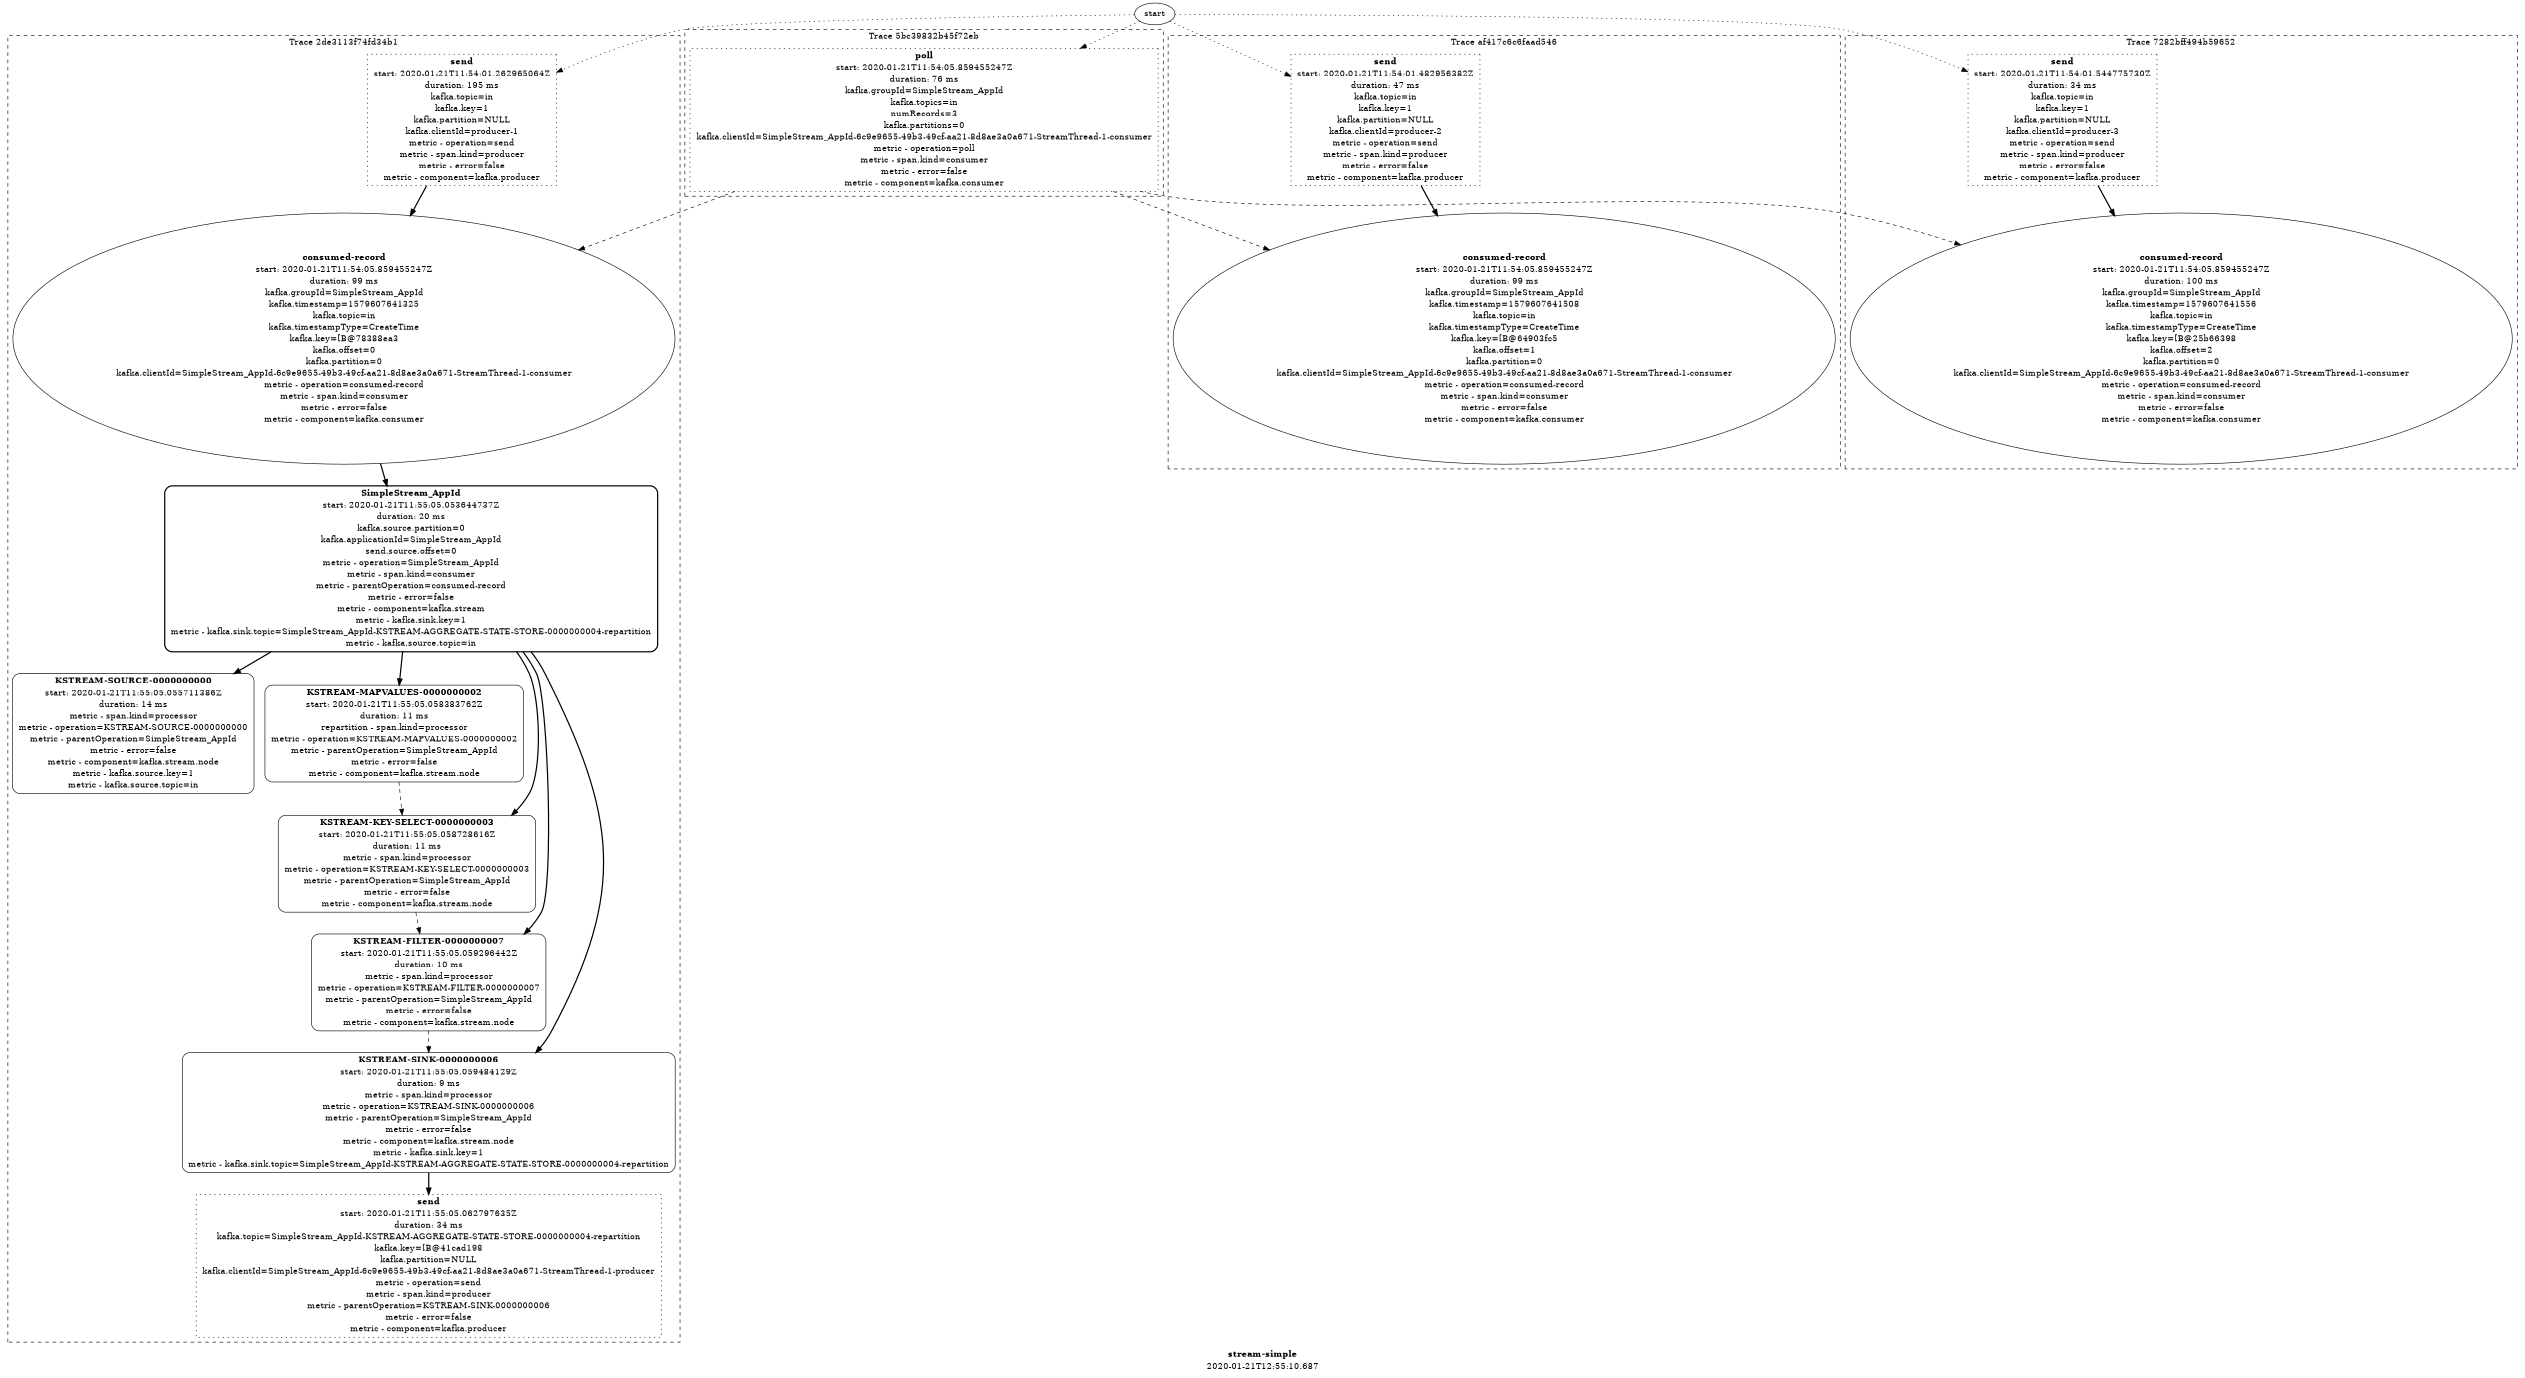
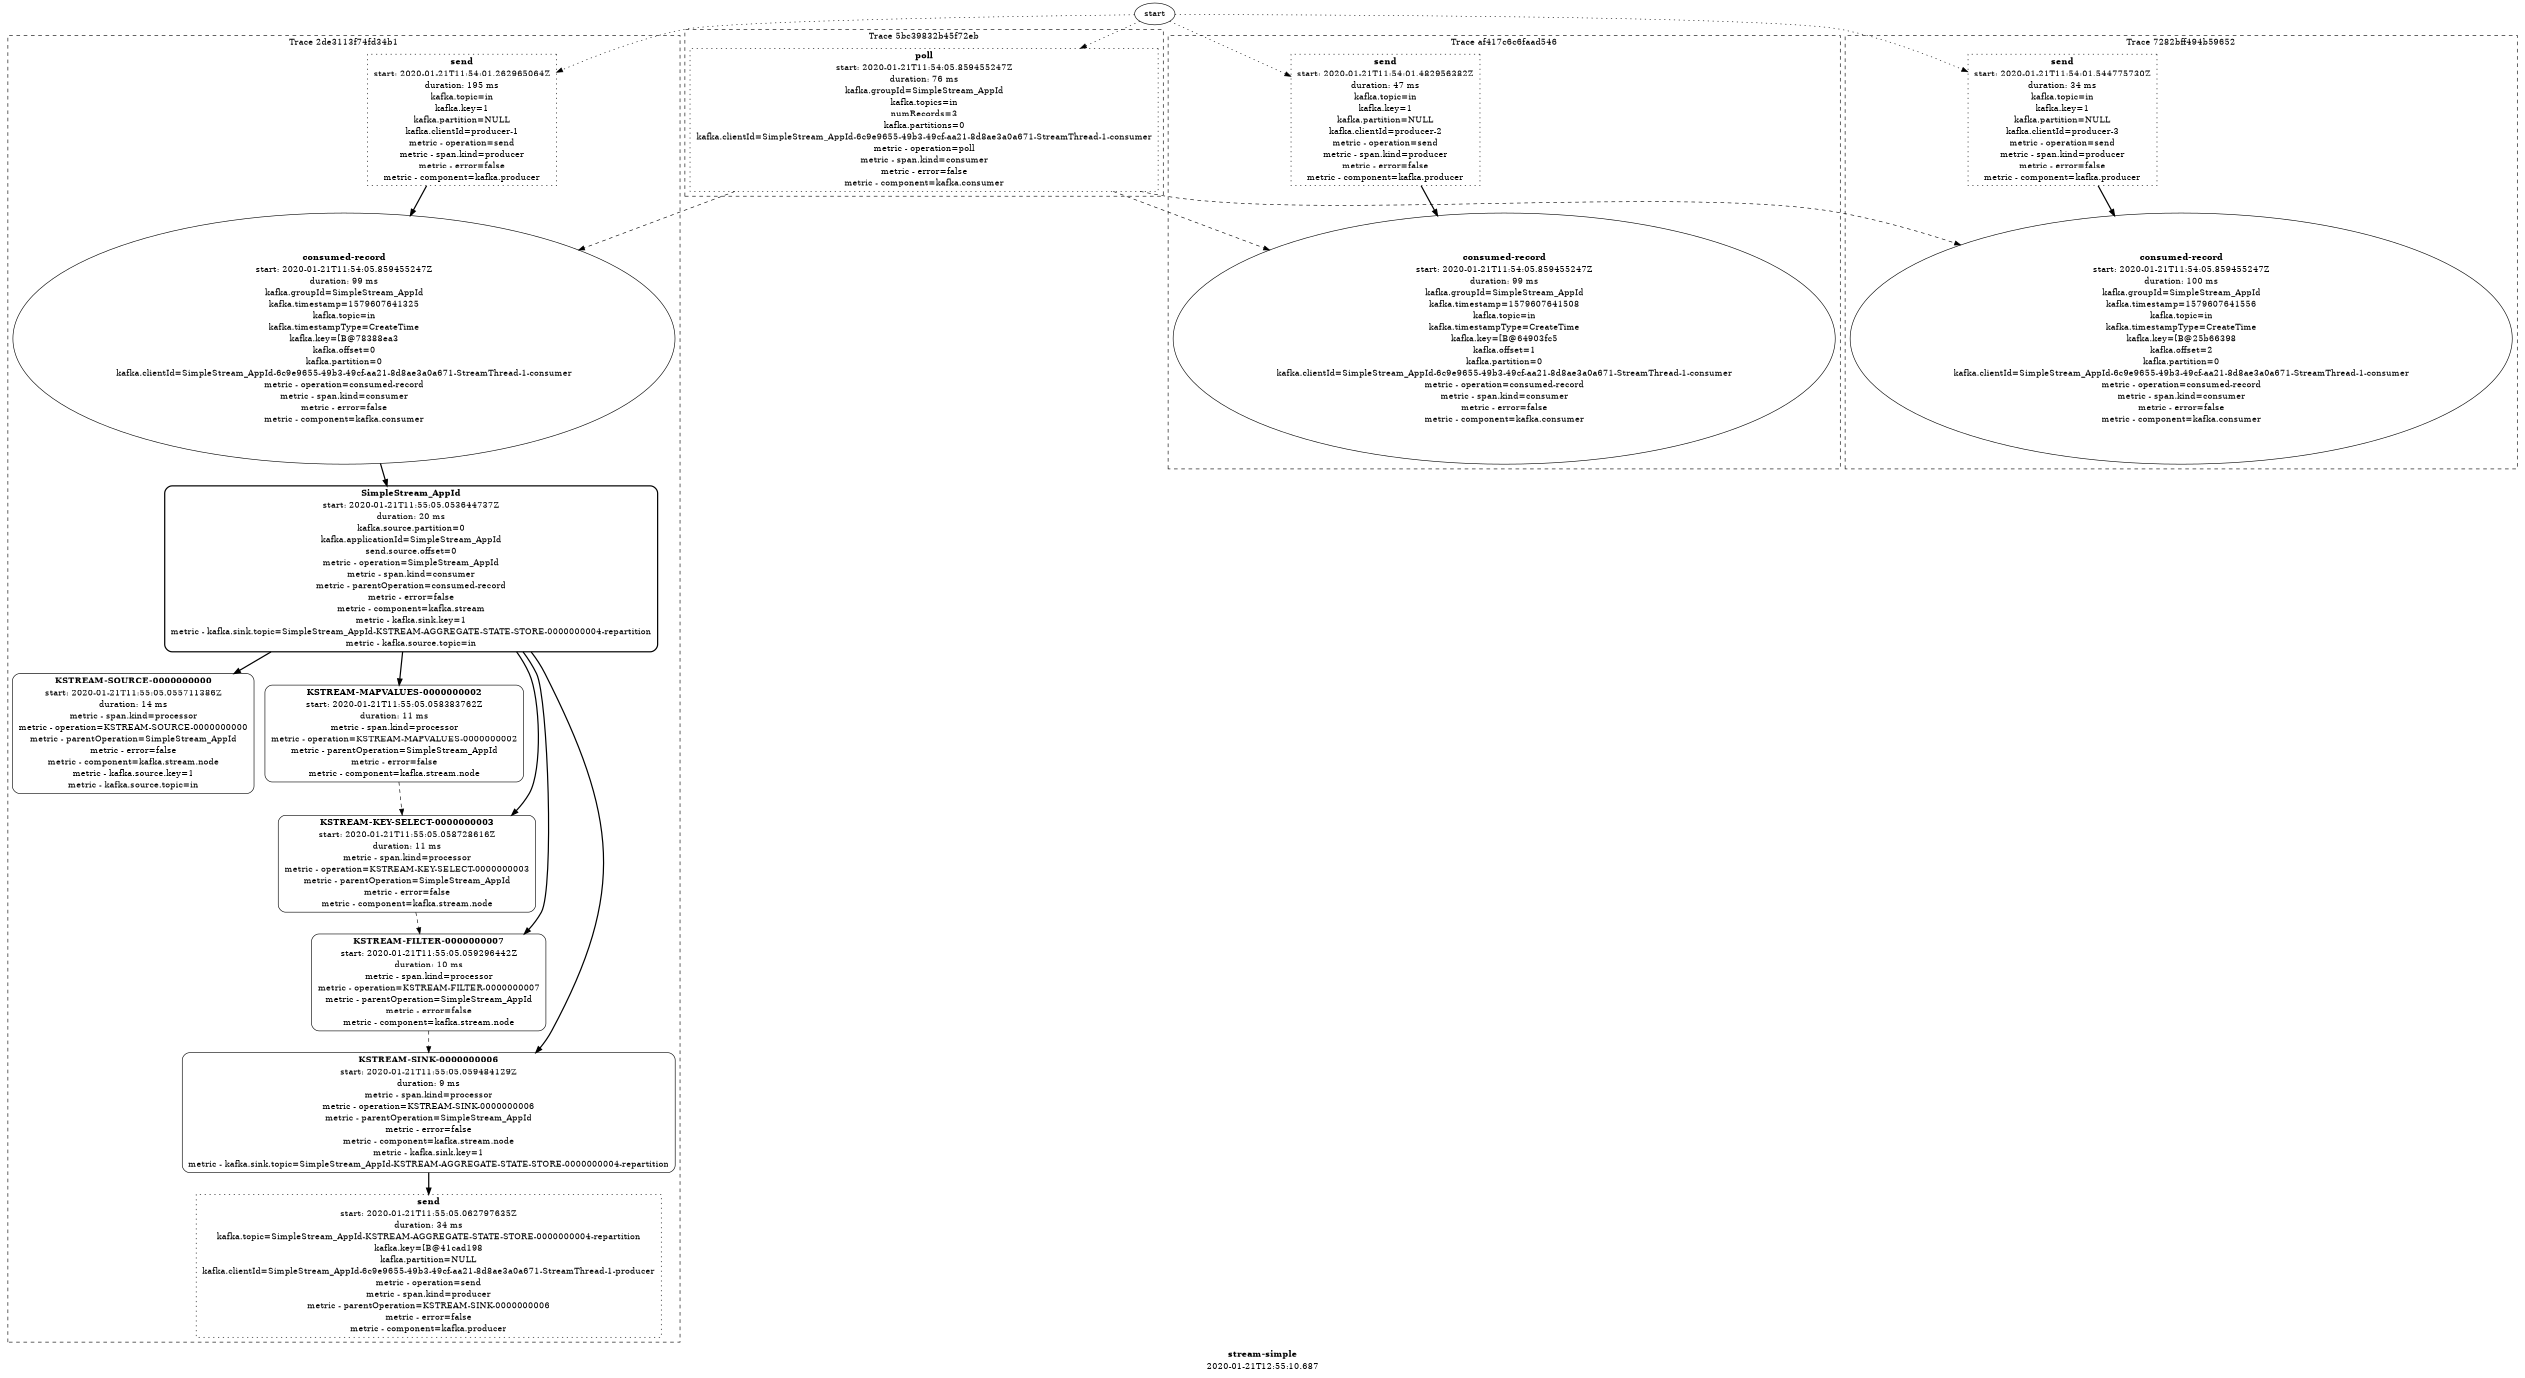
(395, 728) -> (395, 728)
